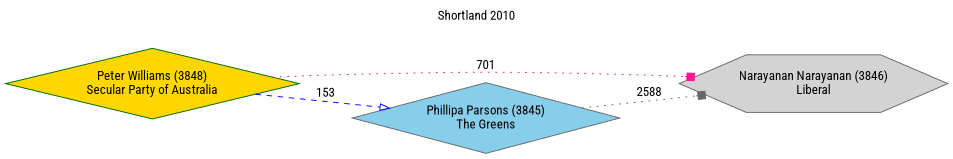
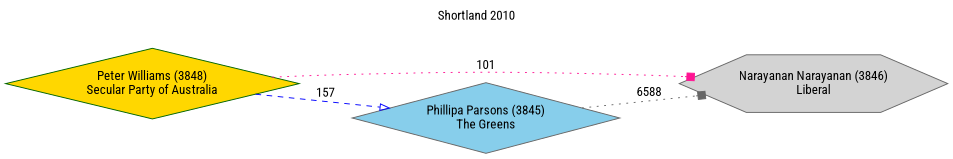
(486, 66) -> (486, 66)
(649, 92) -> (649, 92)
(326, 93) -> (326, 93)
